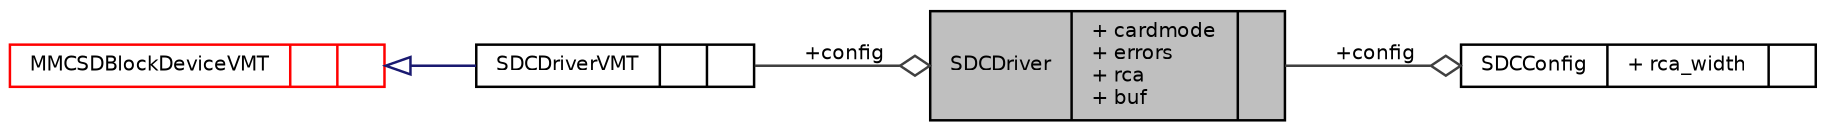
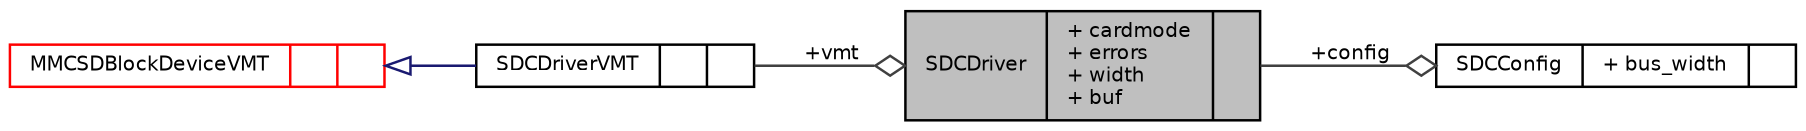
(842, 55) -> (830, 55)
(1688, 64) -> (1666, 64)
(1119, 76) -> (1106, 76)
